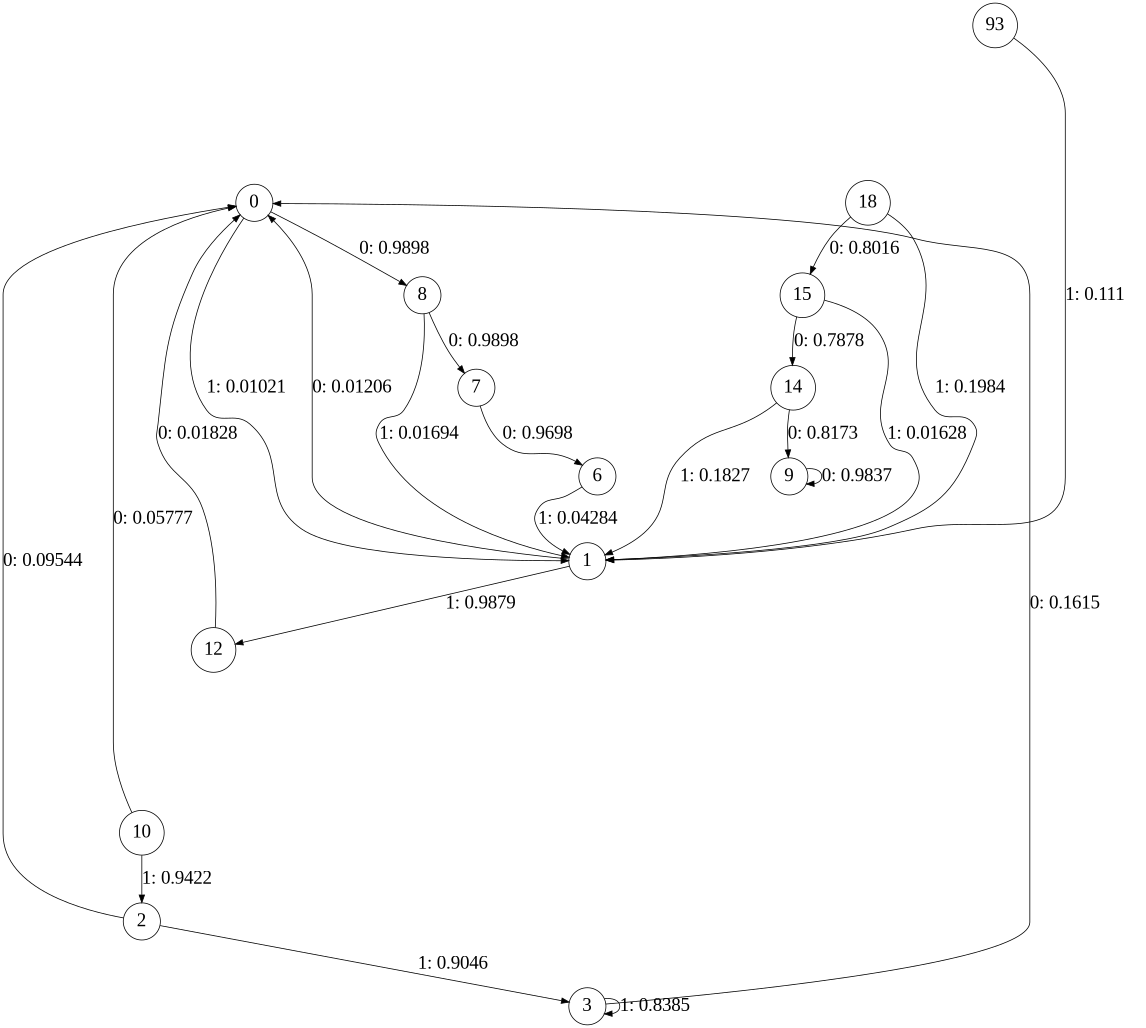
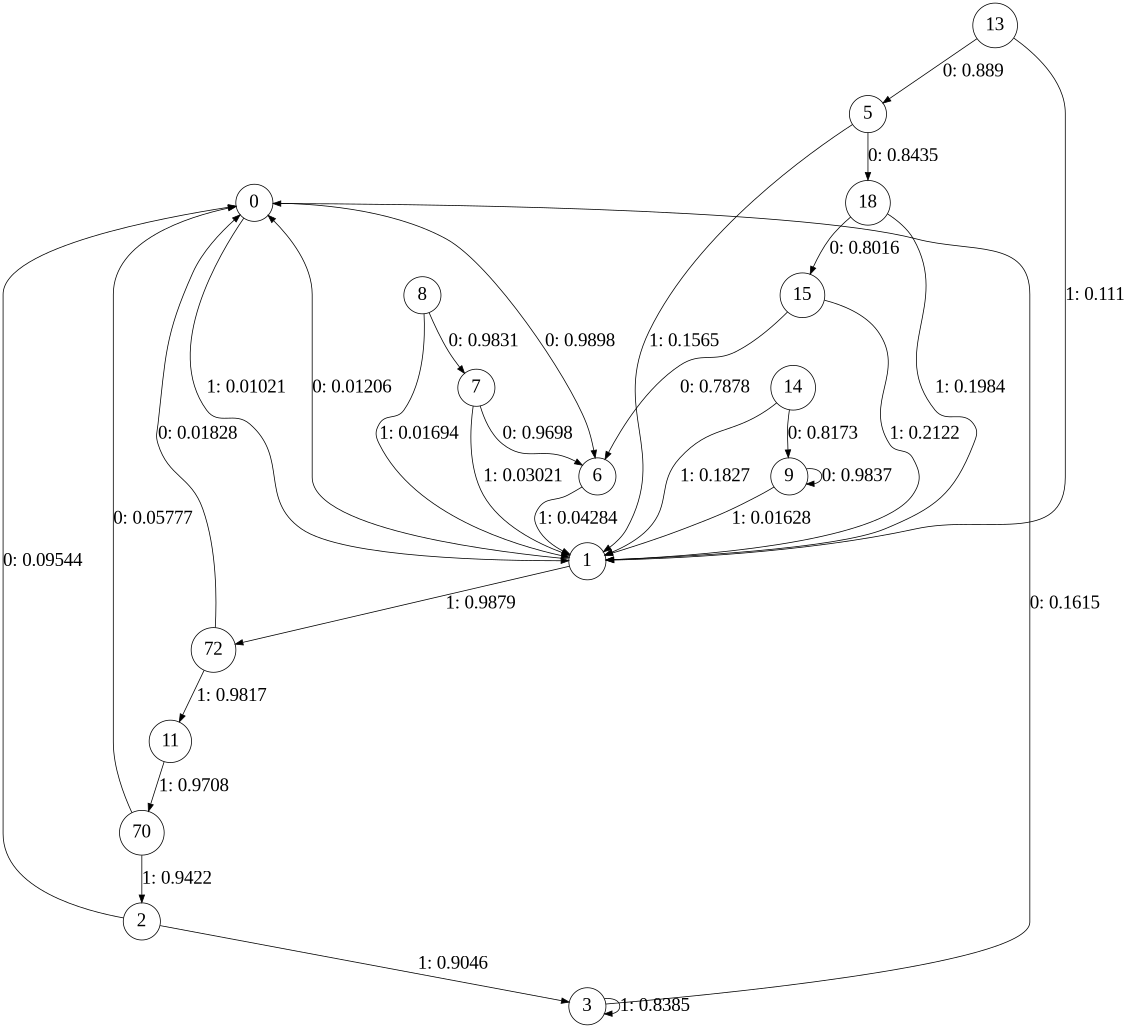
(995, 25) -> (995, 25)
none -> (868, 114)
(336, 246) -> (478, 265)
(793, 337) -> (684, 363)
(491, 342) -> (491, 342)
(932, 434) -> (932, 434)
none -> (486, 499)
none -> (695, 524)
(214, 650) -> (214, 650)
none -> (170, 741)
(142, 833) -> (142, 833)
